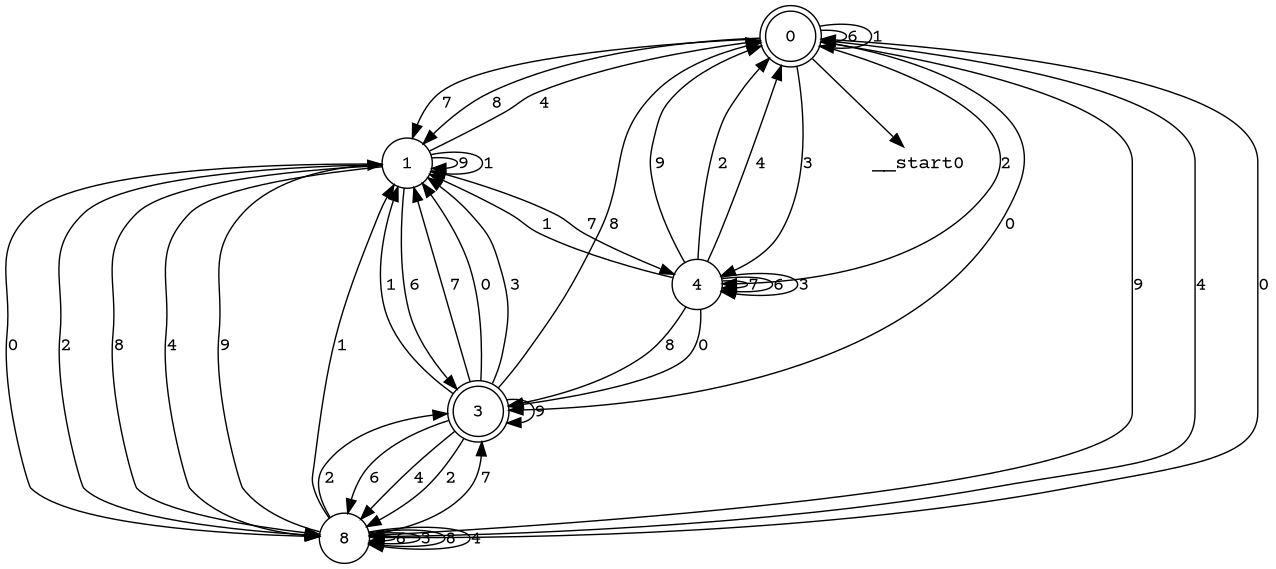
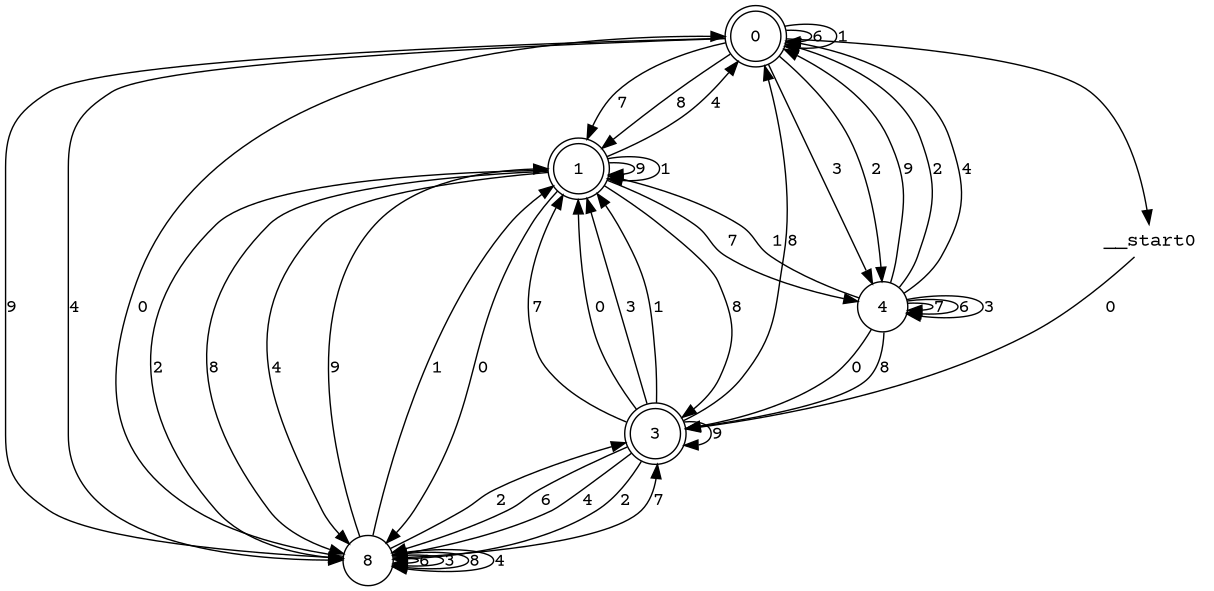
(407, 163) -> (579, 169)
(415, 284) -> (737, 307)
(927, 300) -> (931, 375)
